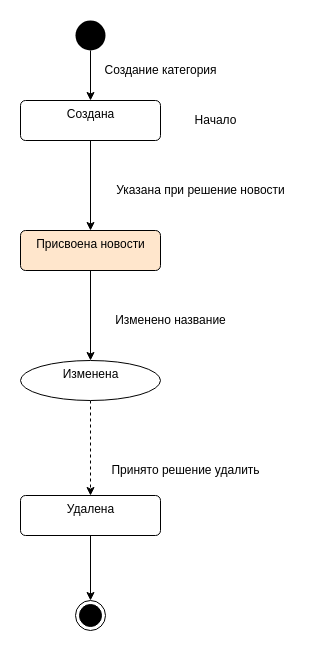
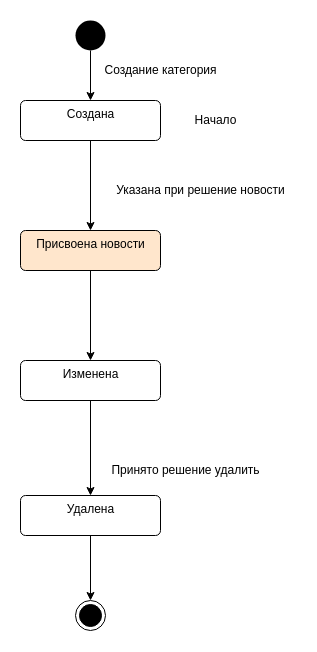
(171, 321) -> none
(91, 381) -> (91, 381)
(91, 445) -> (91, 445)
